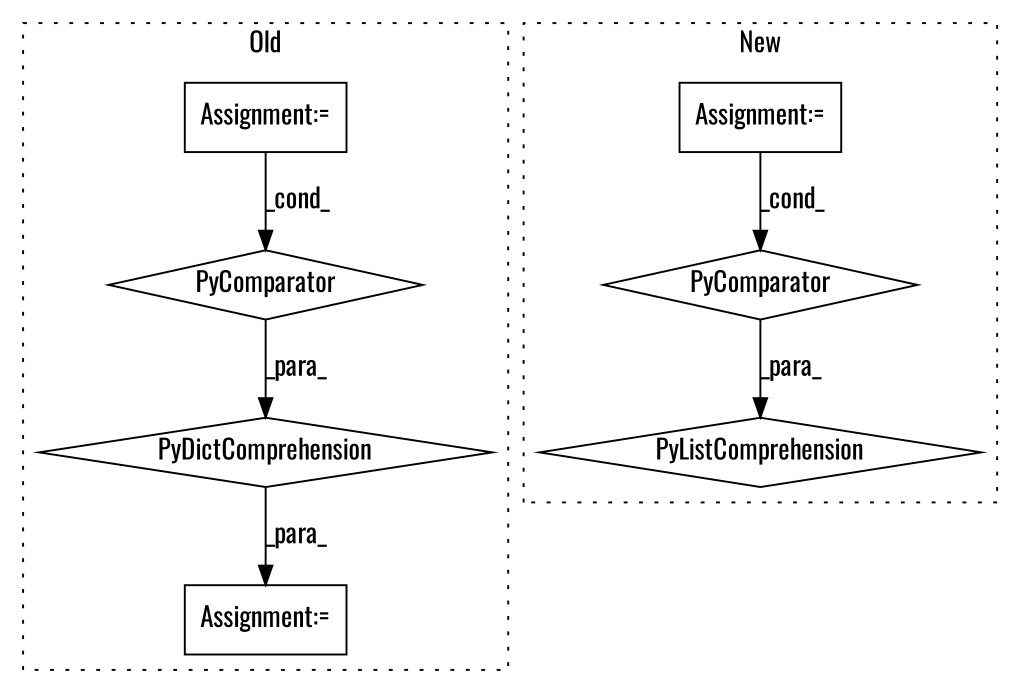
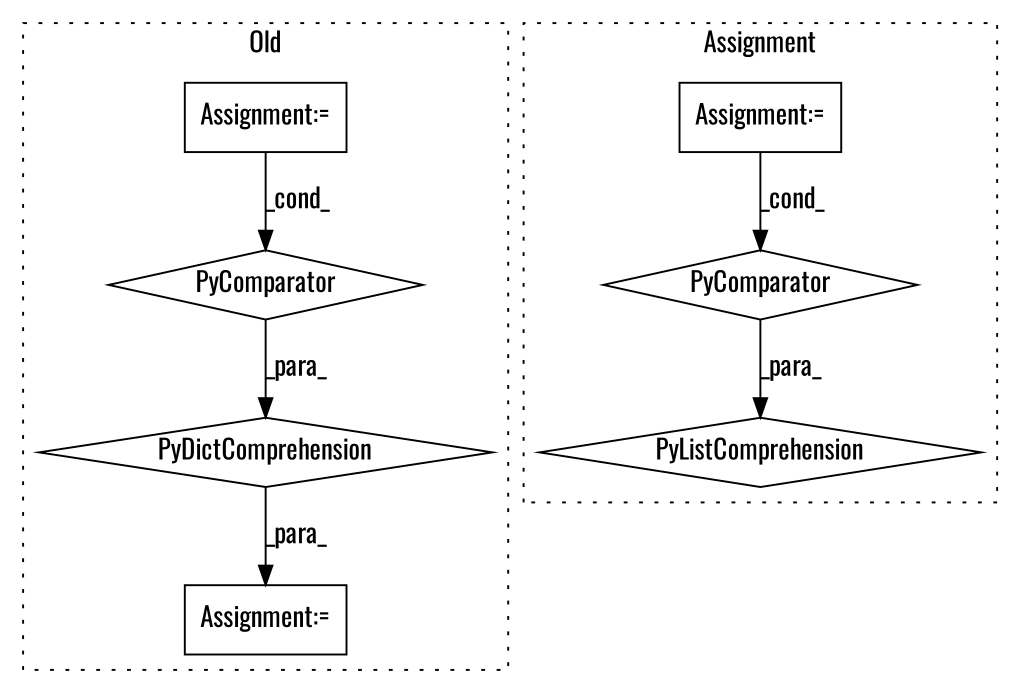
(760, 45) -> (760, 45)
